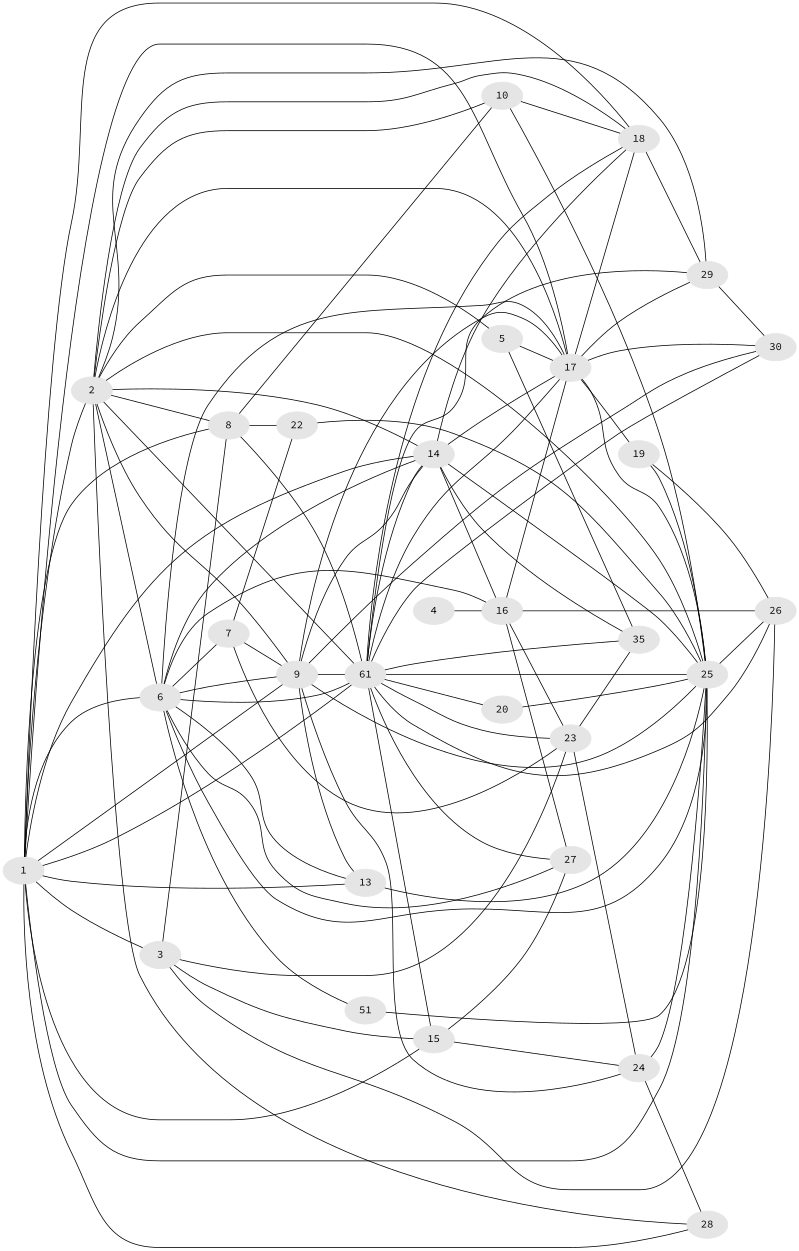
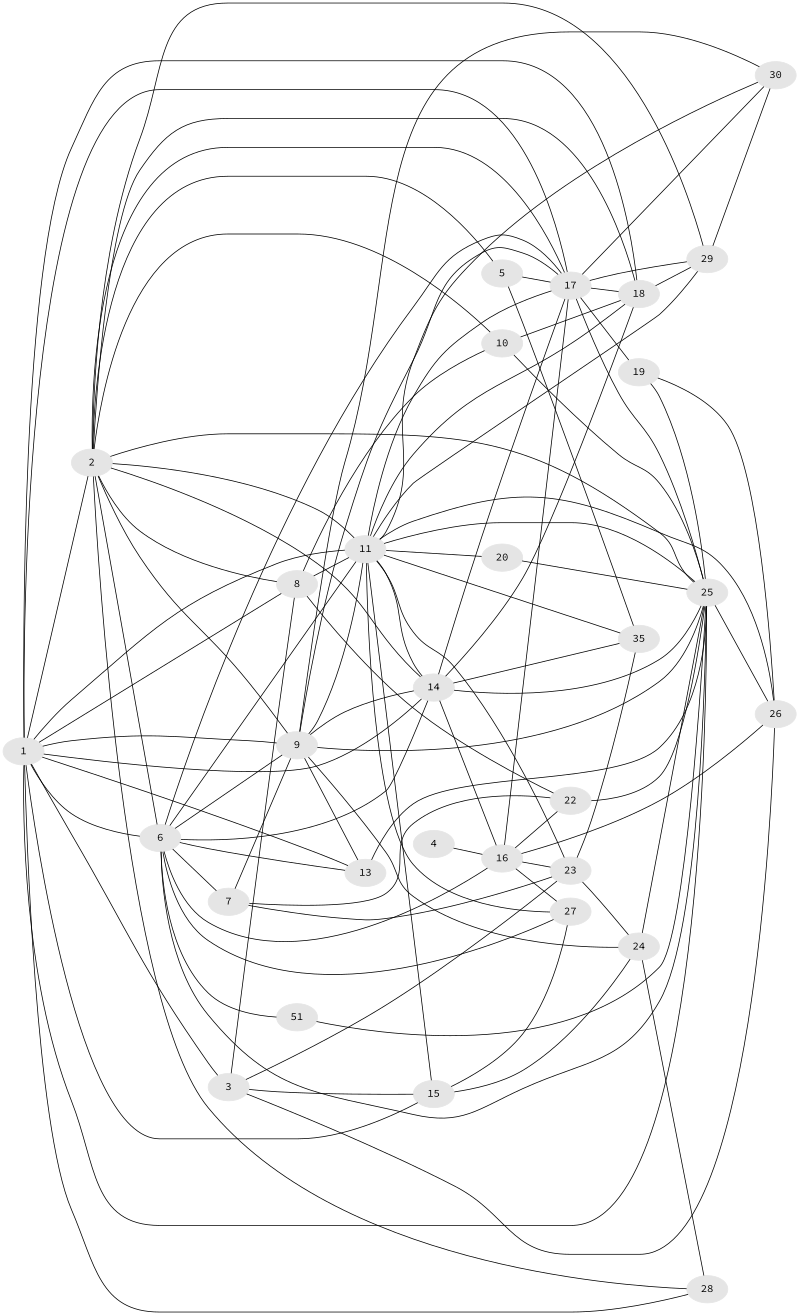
(365, 675) -> (365, 549)
none -> (536, 830)
